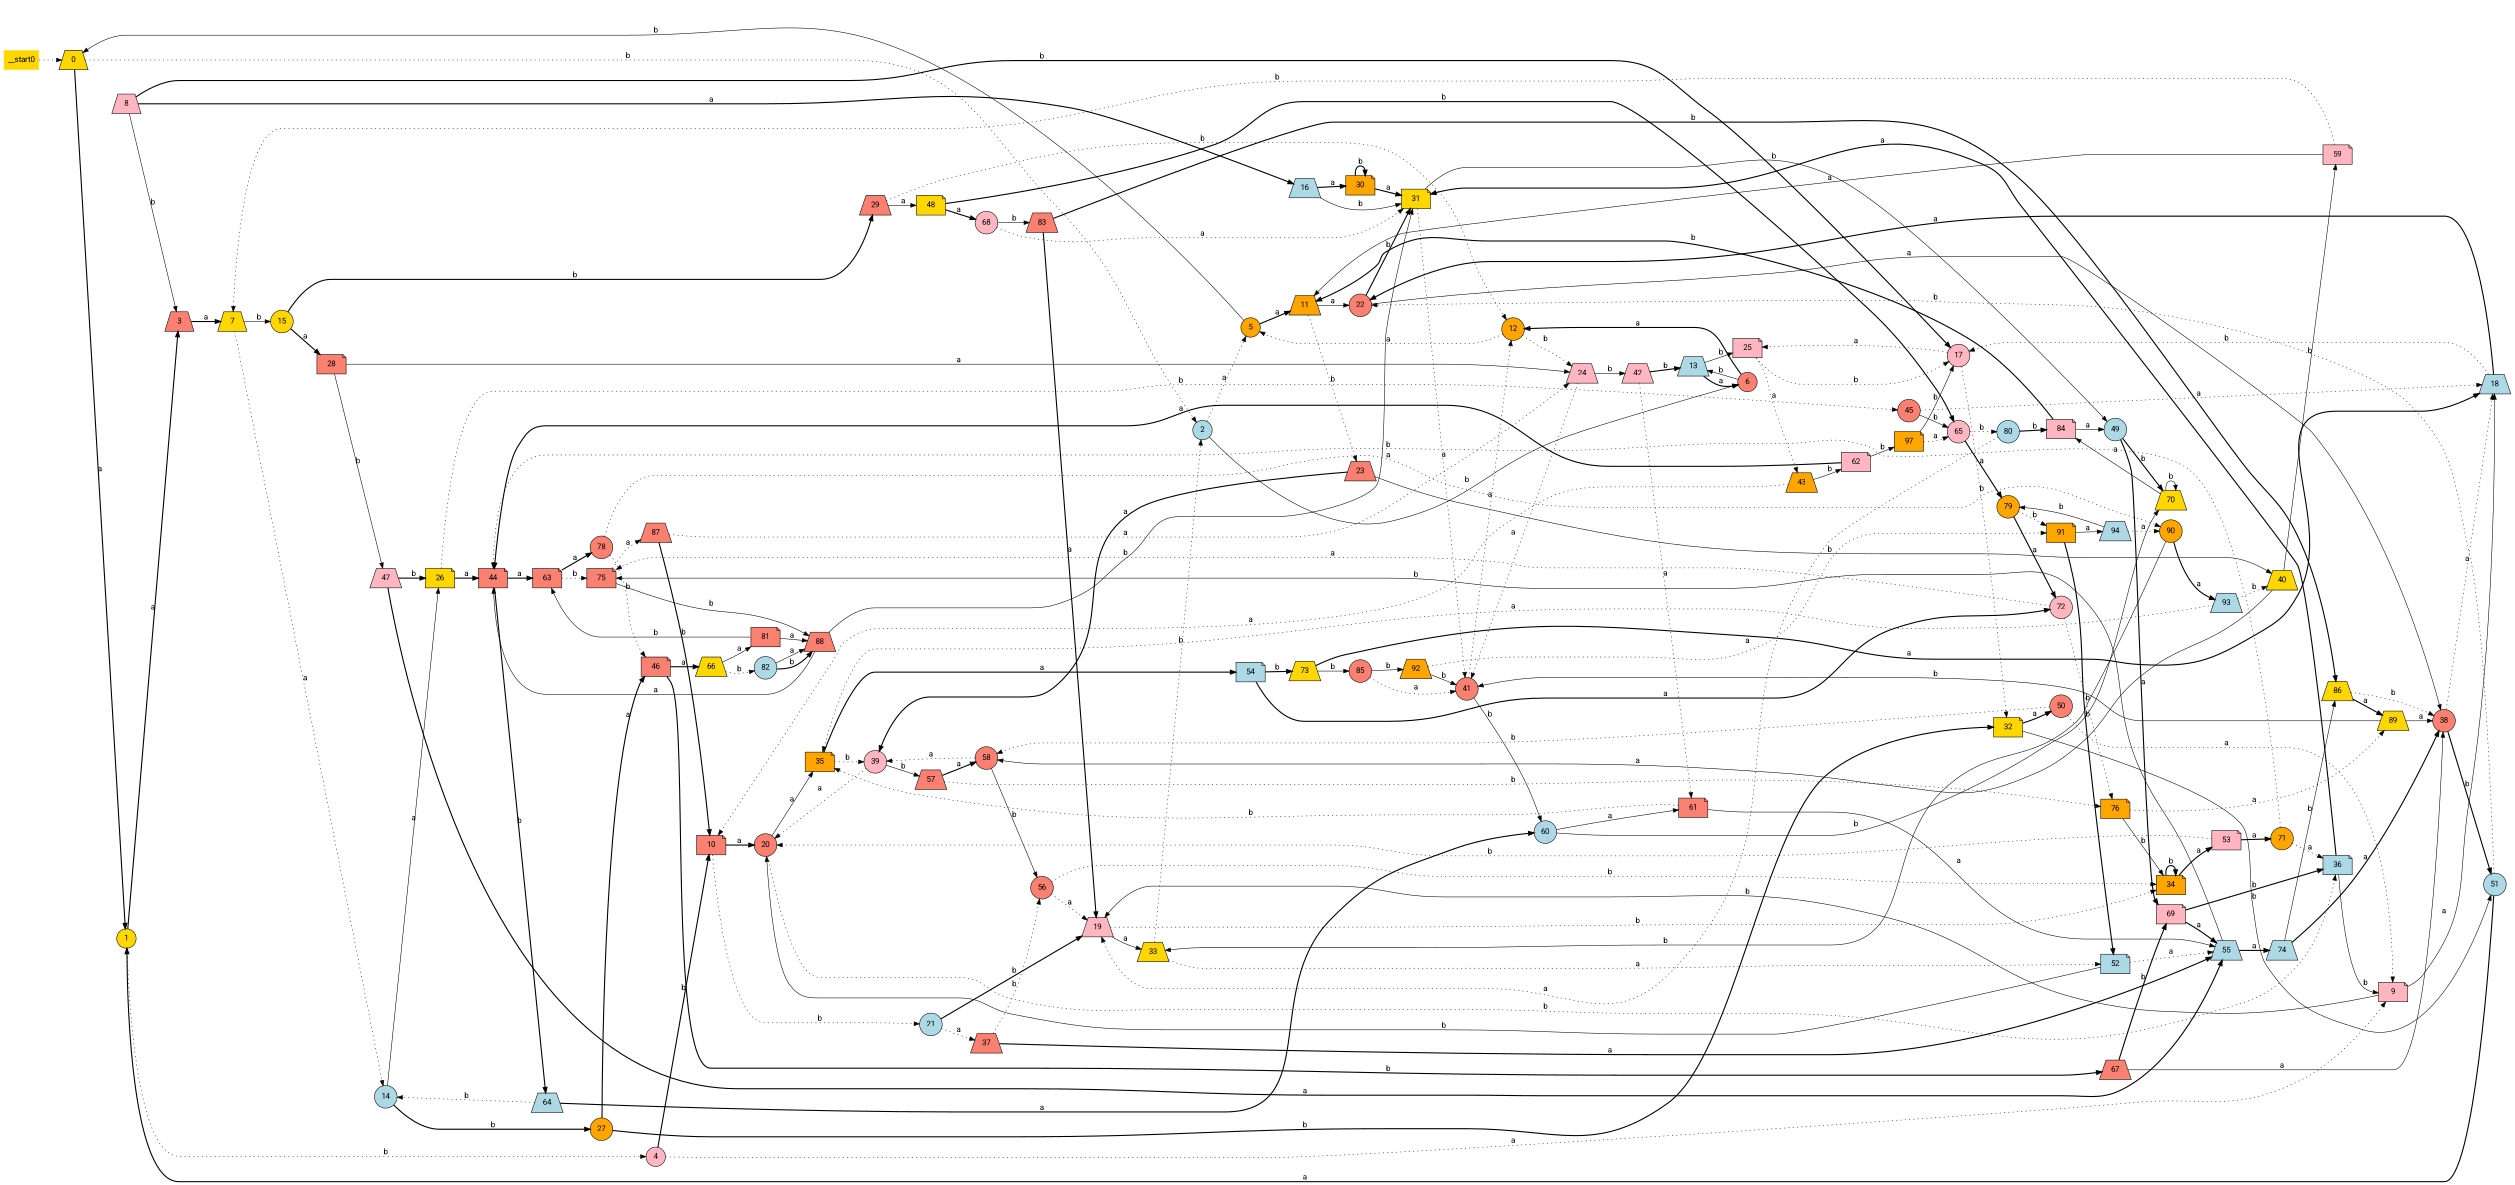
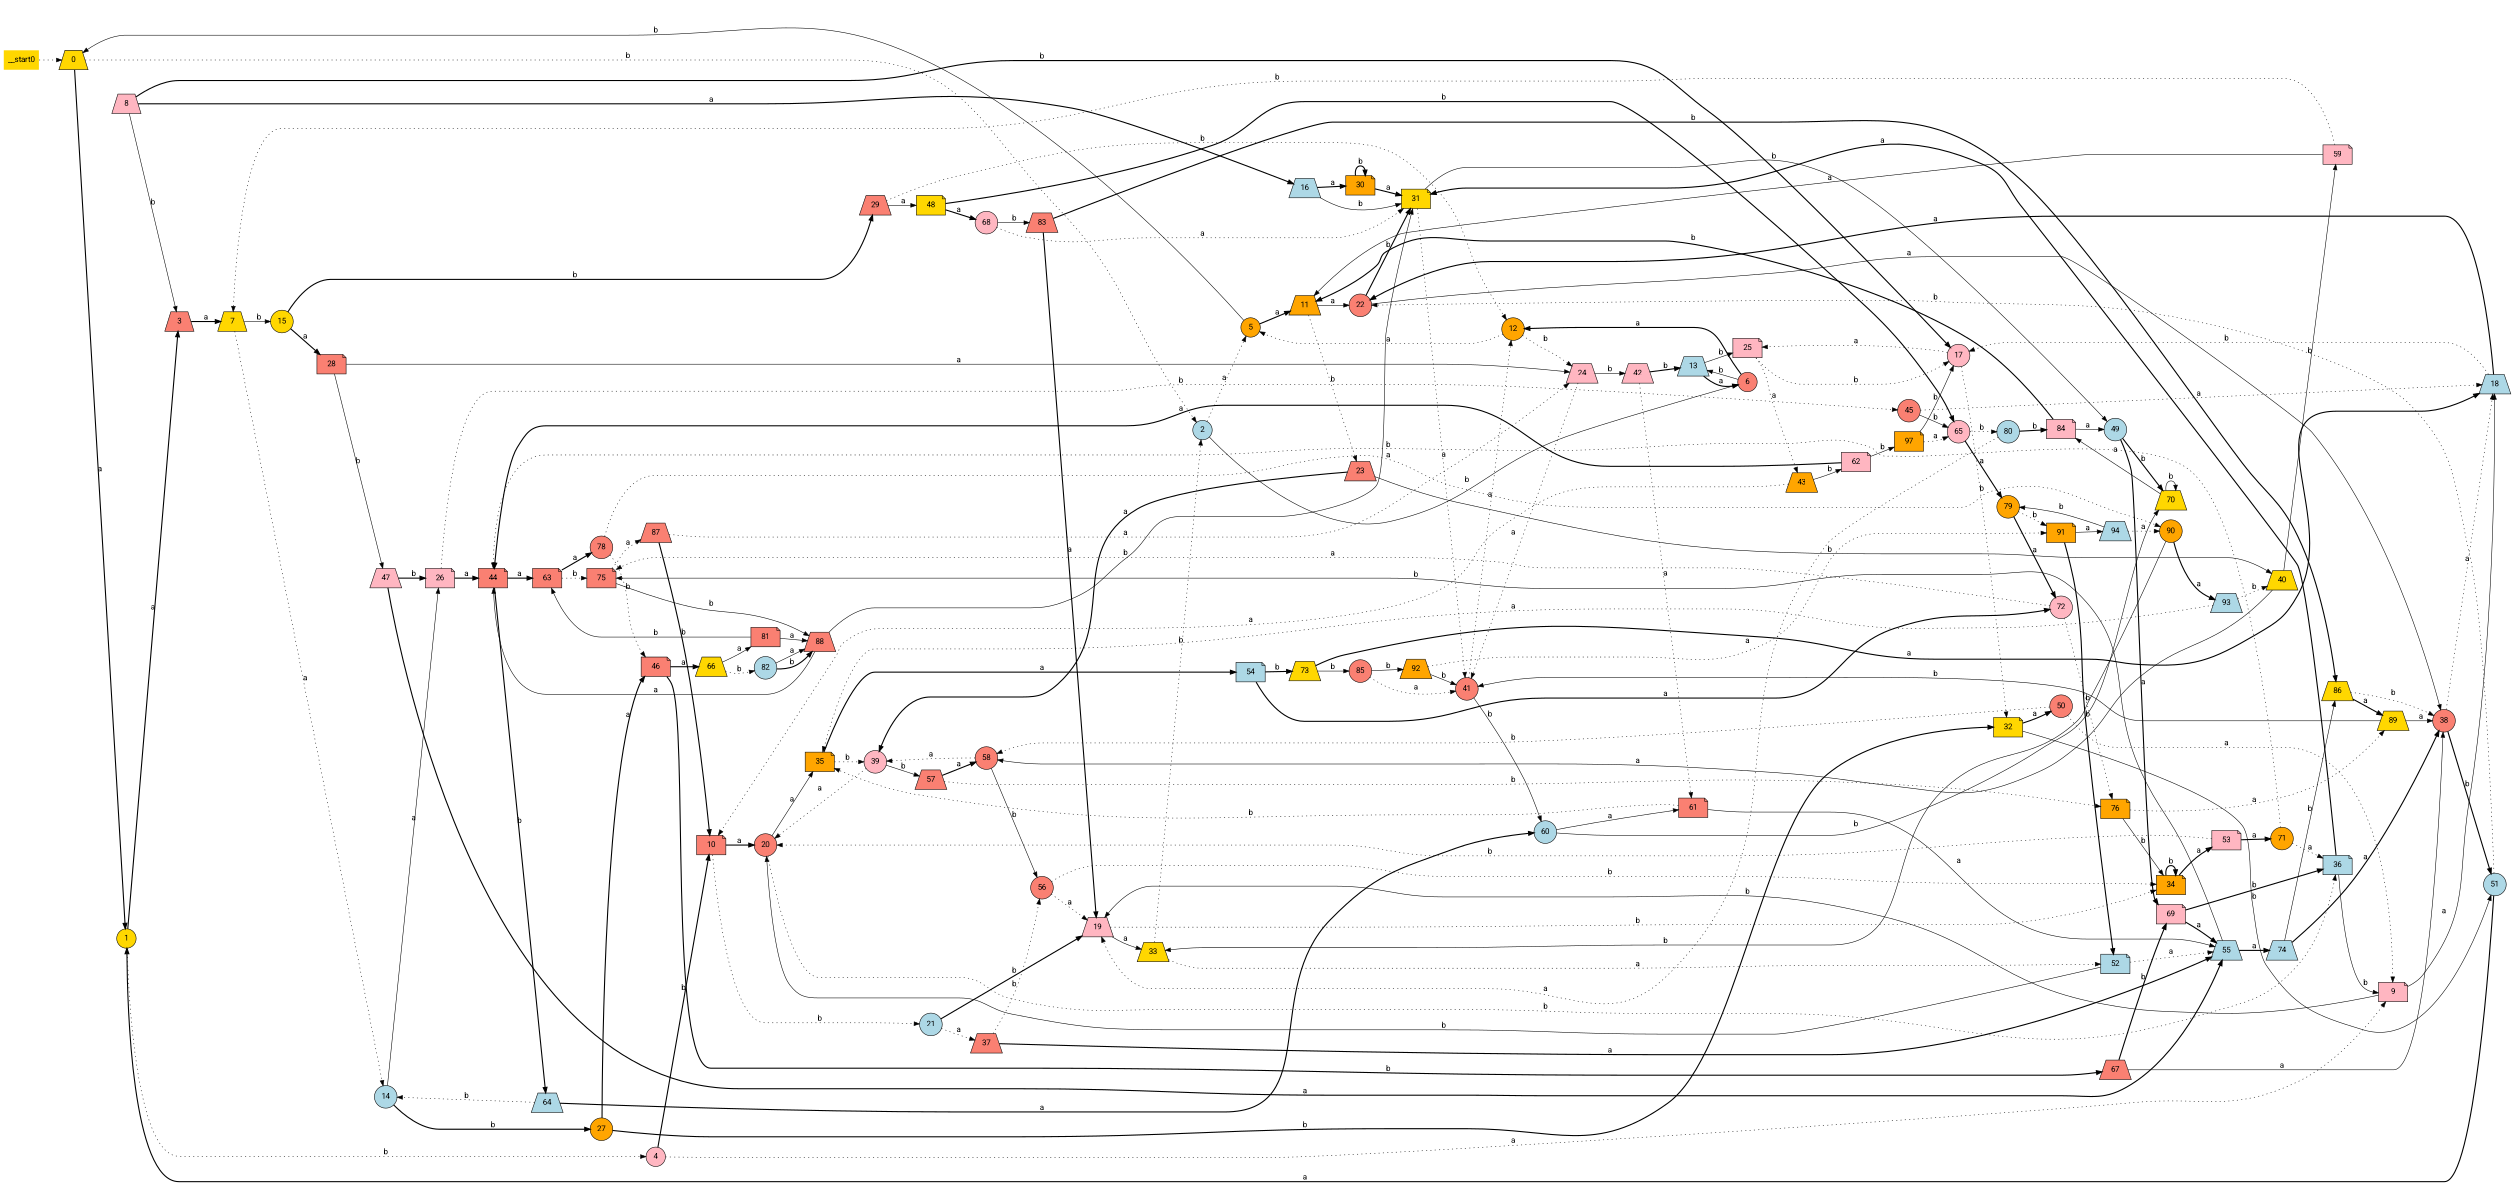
(440, 578) -> (440, 578)
